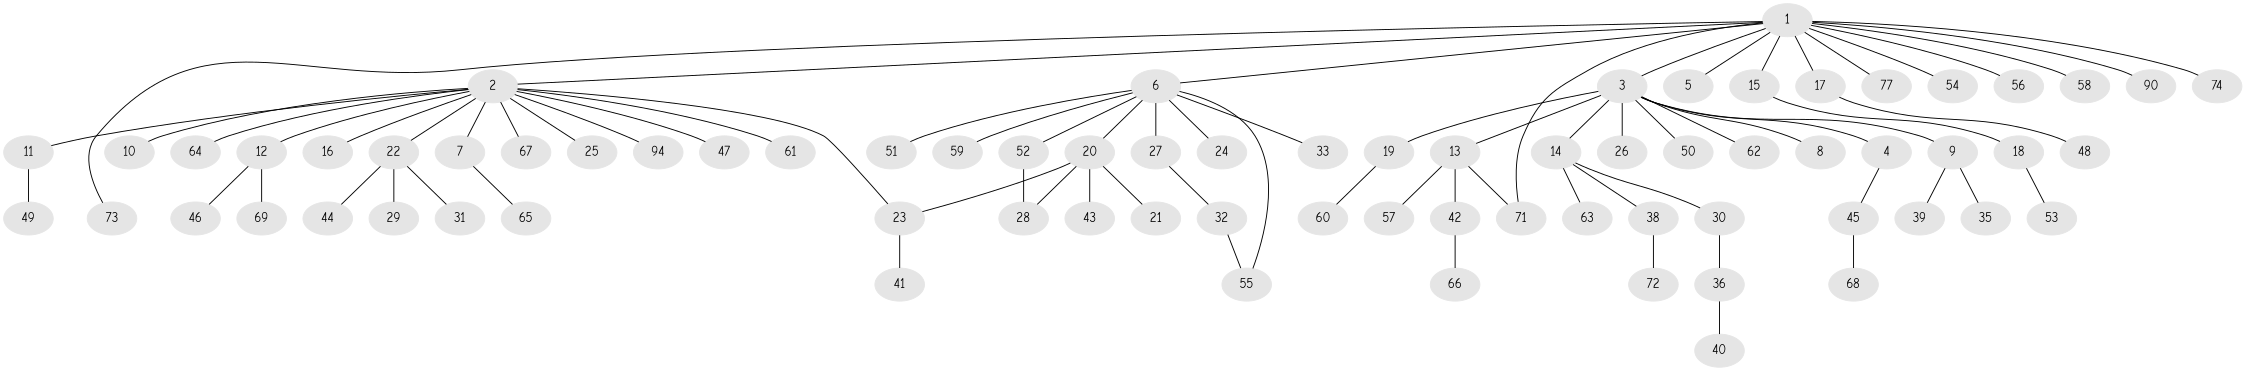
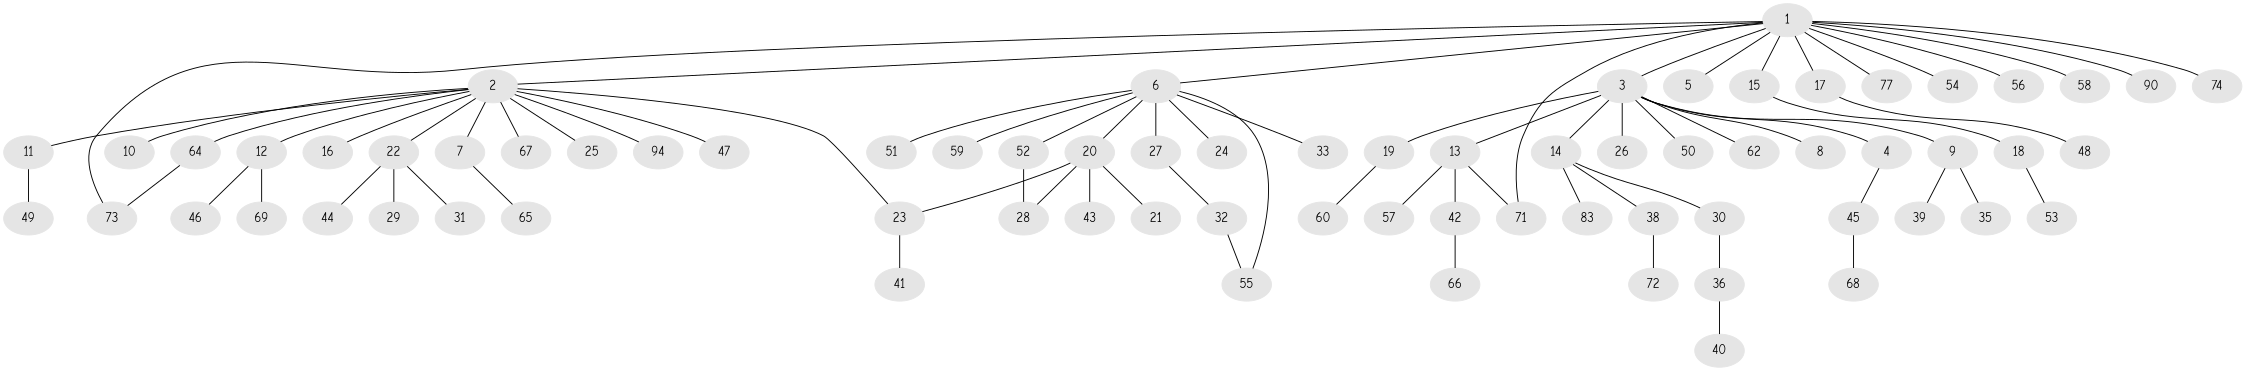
(790, 152) -> none
none -> (154, 185)
(1587, 218) -> (1587, 218)
